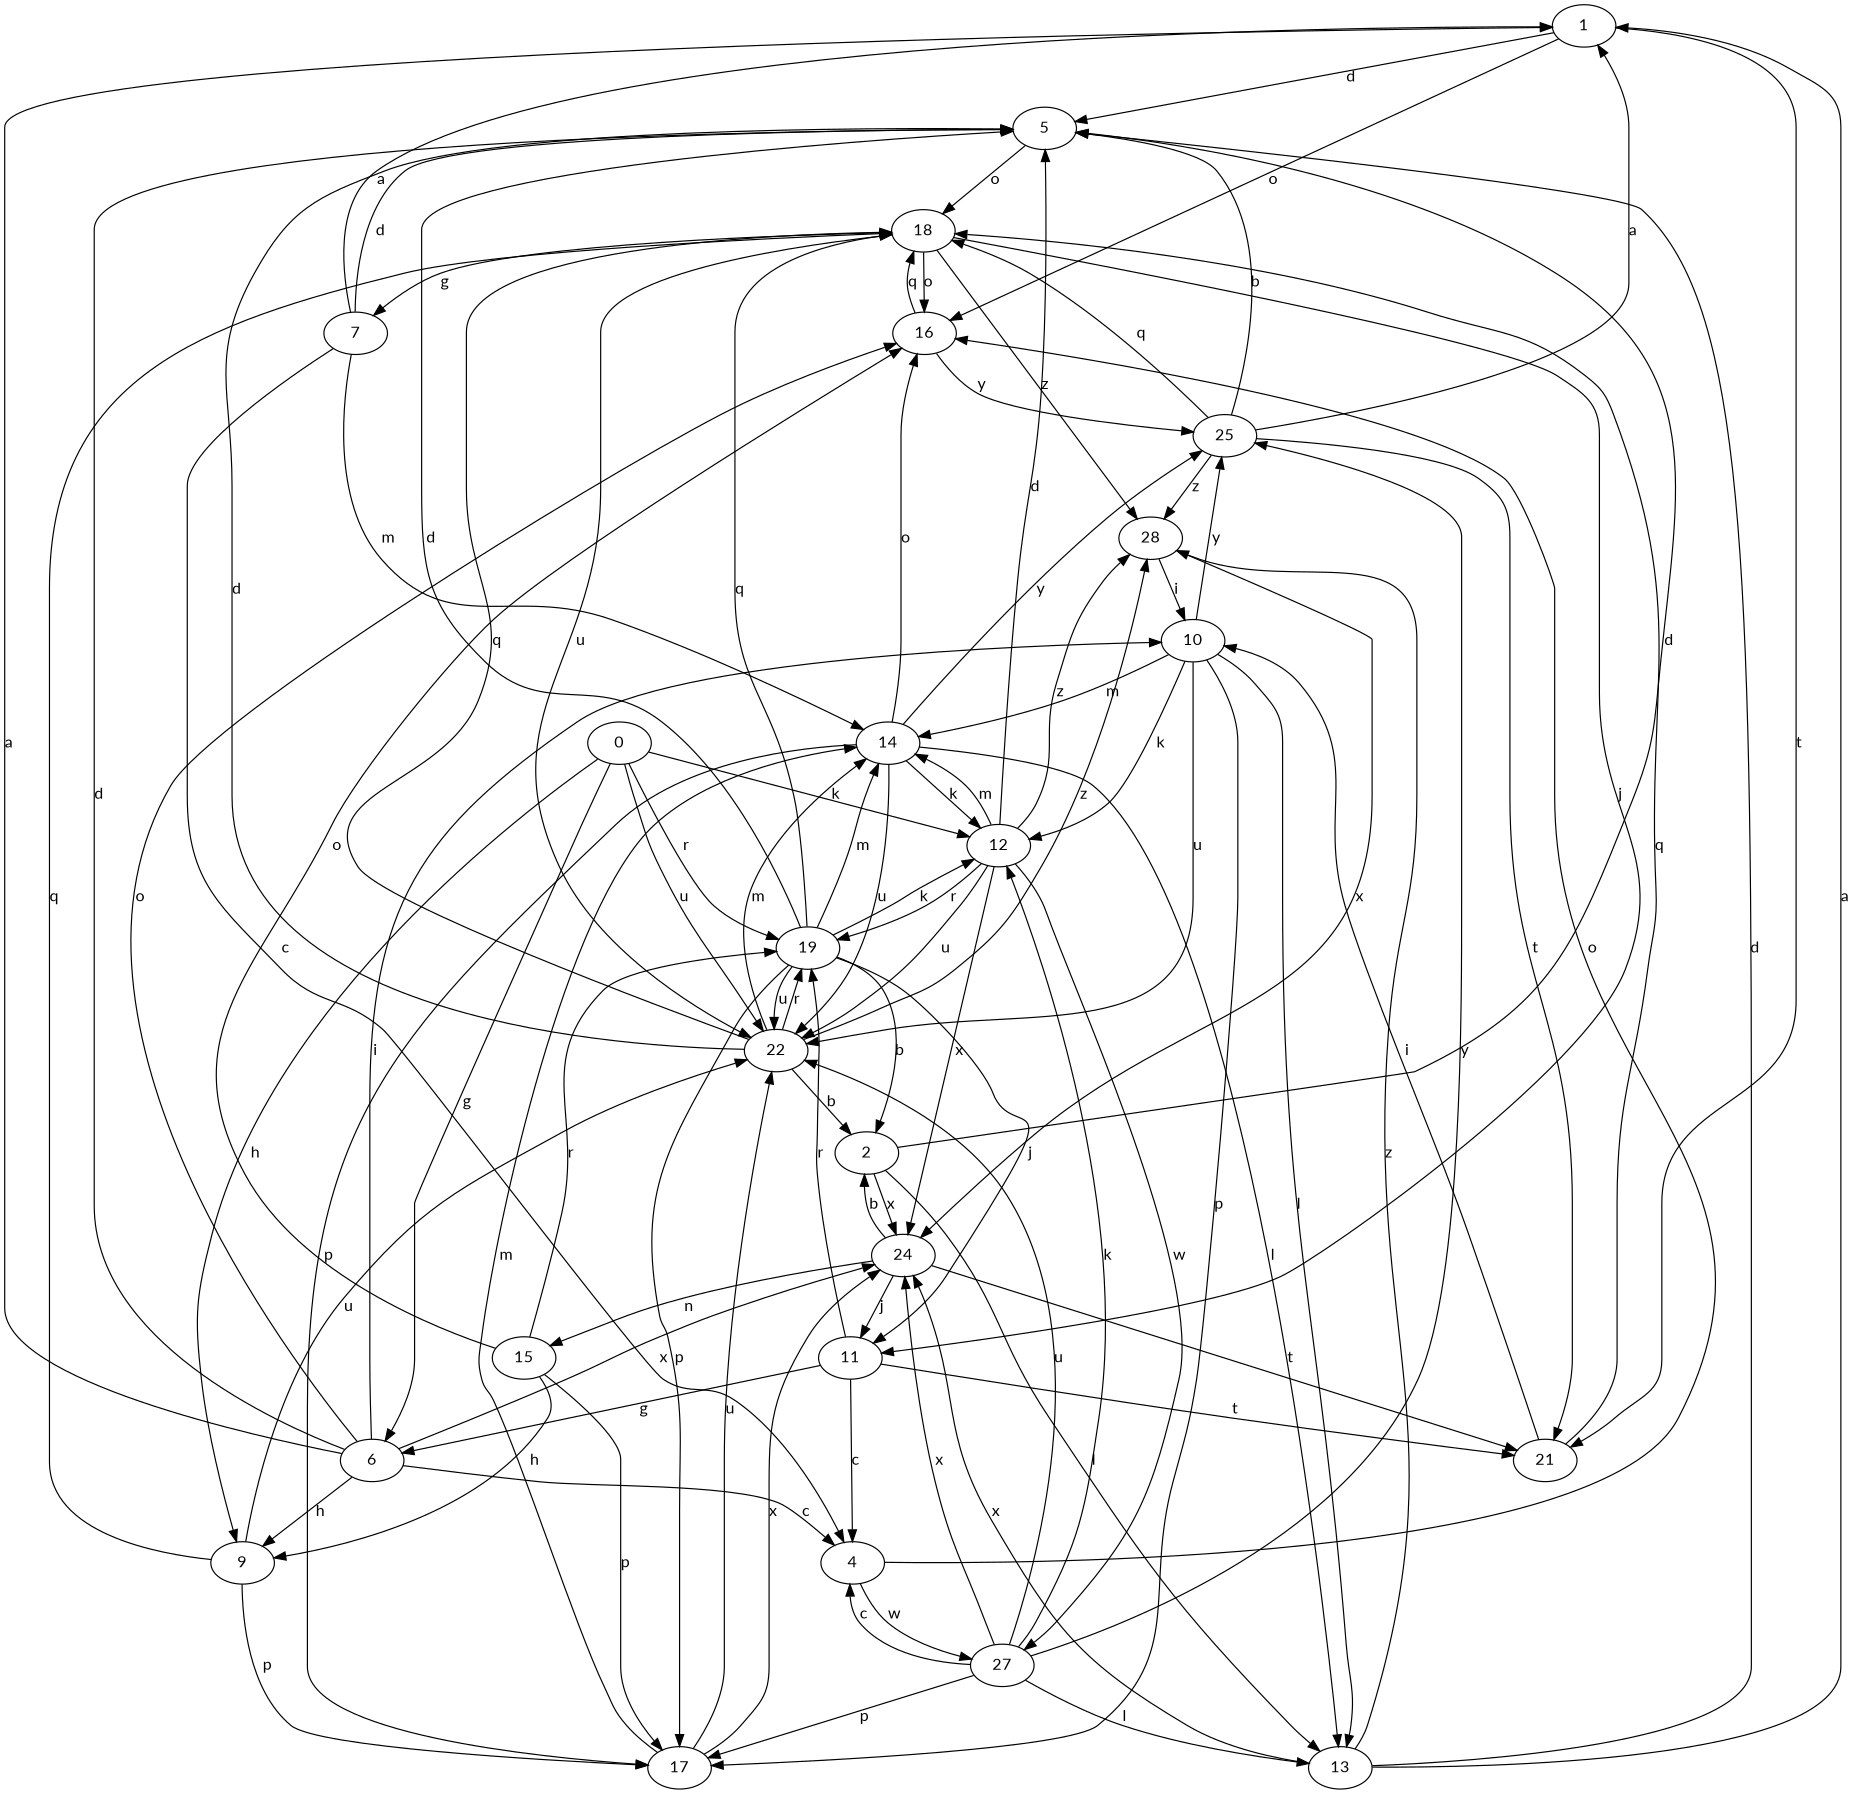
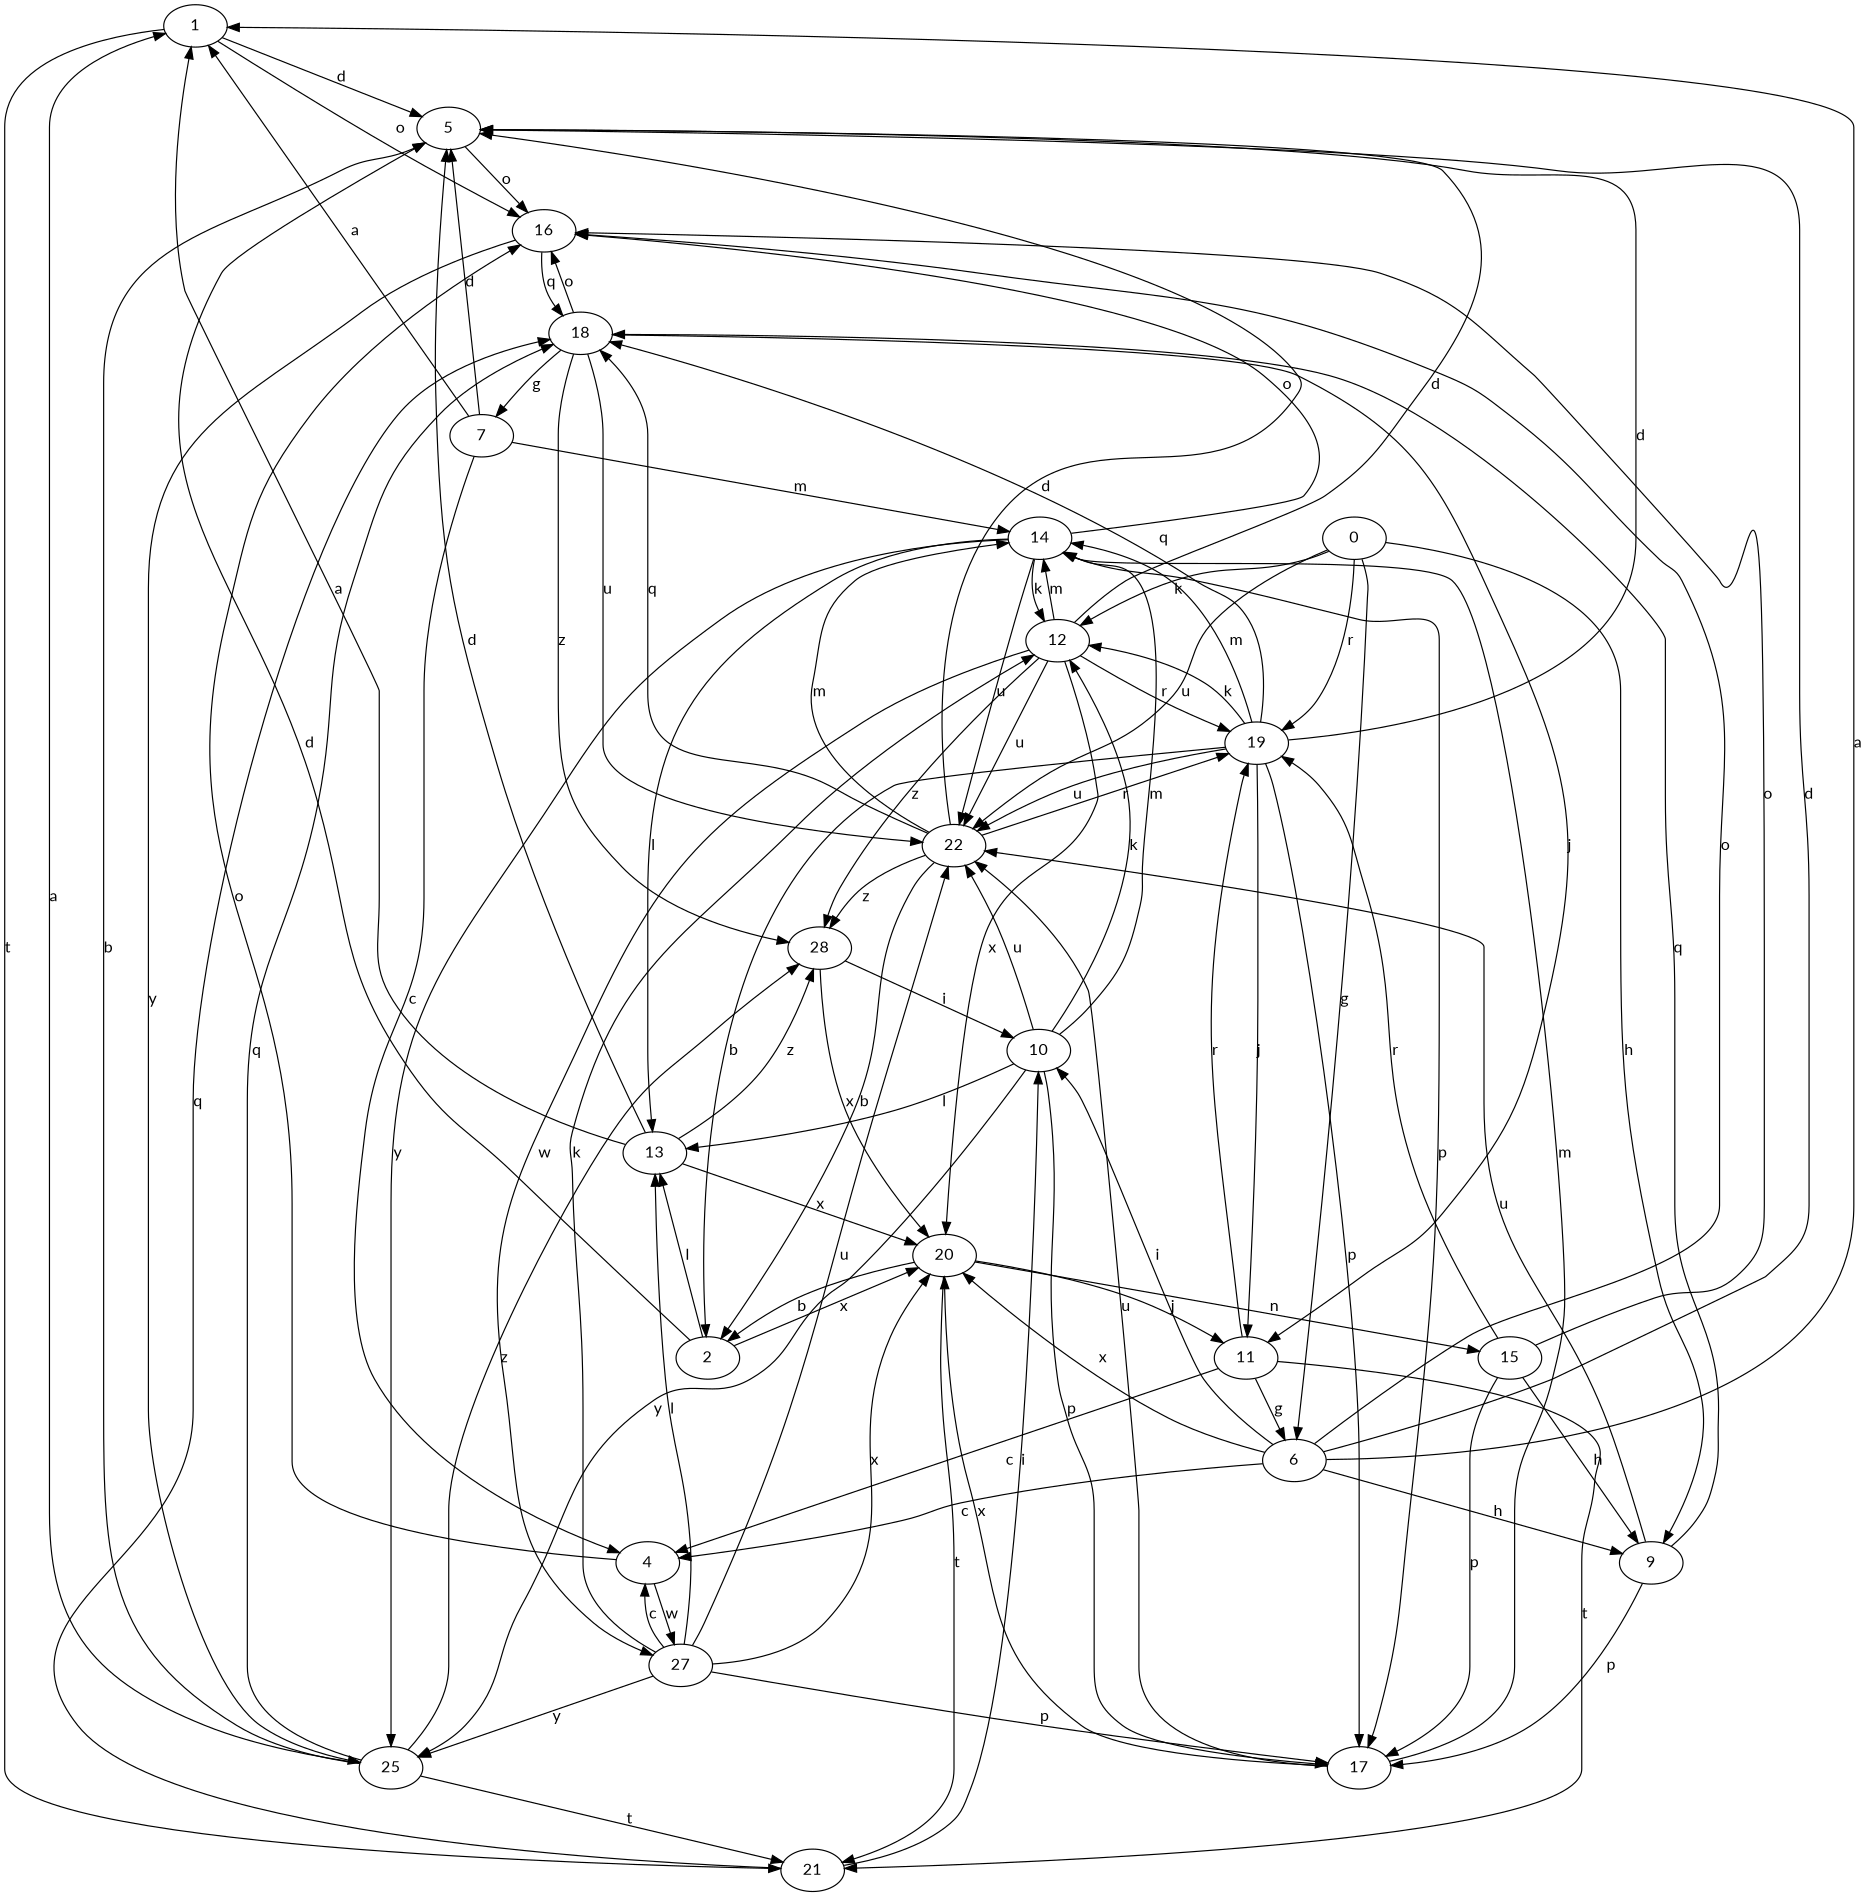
(989, 176) -> (492, 175)
(903, 1256) -> (945, 1256)
